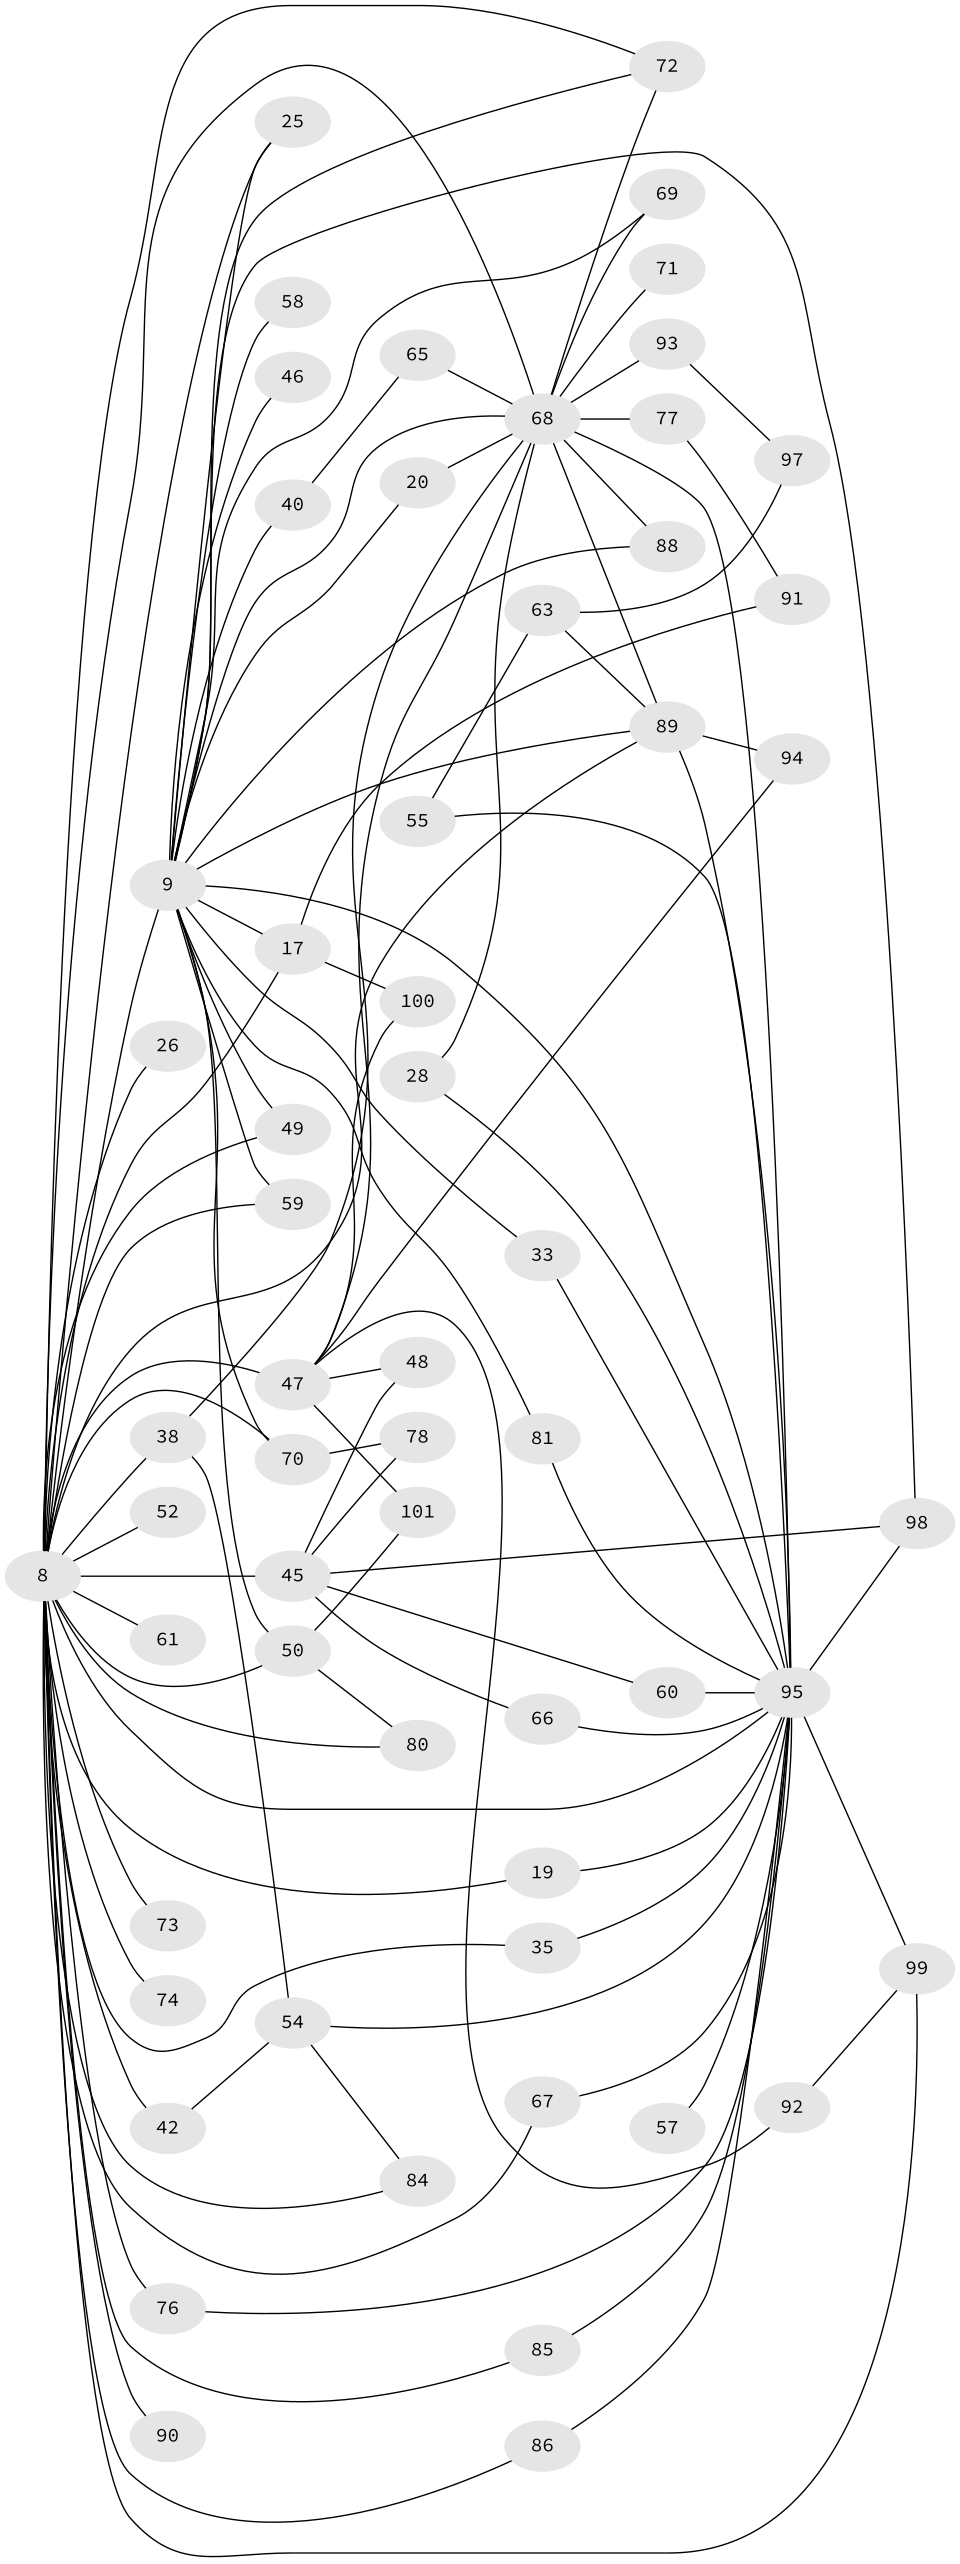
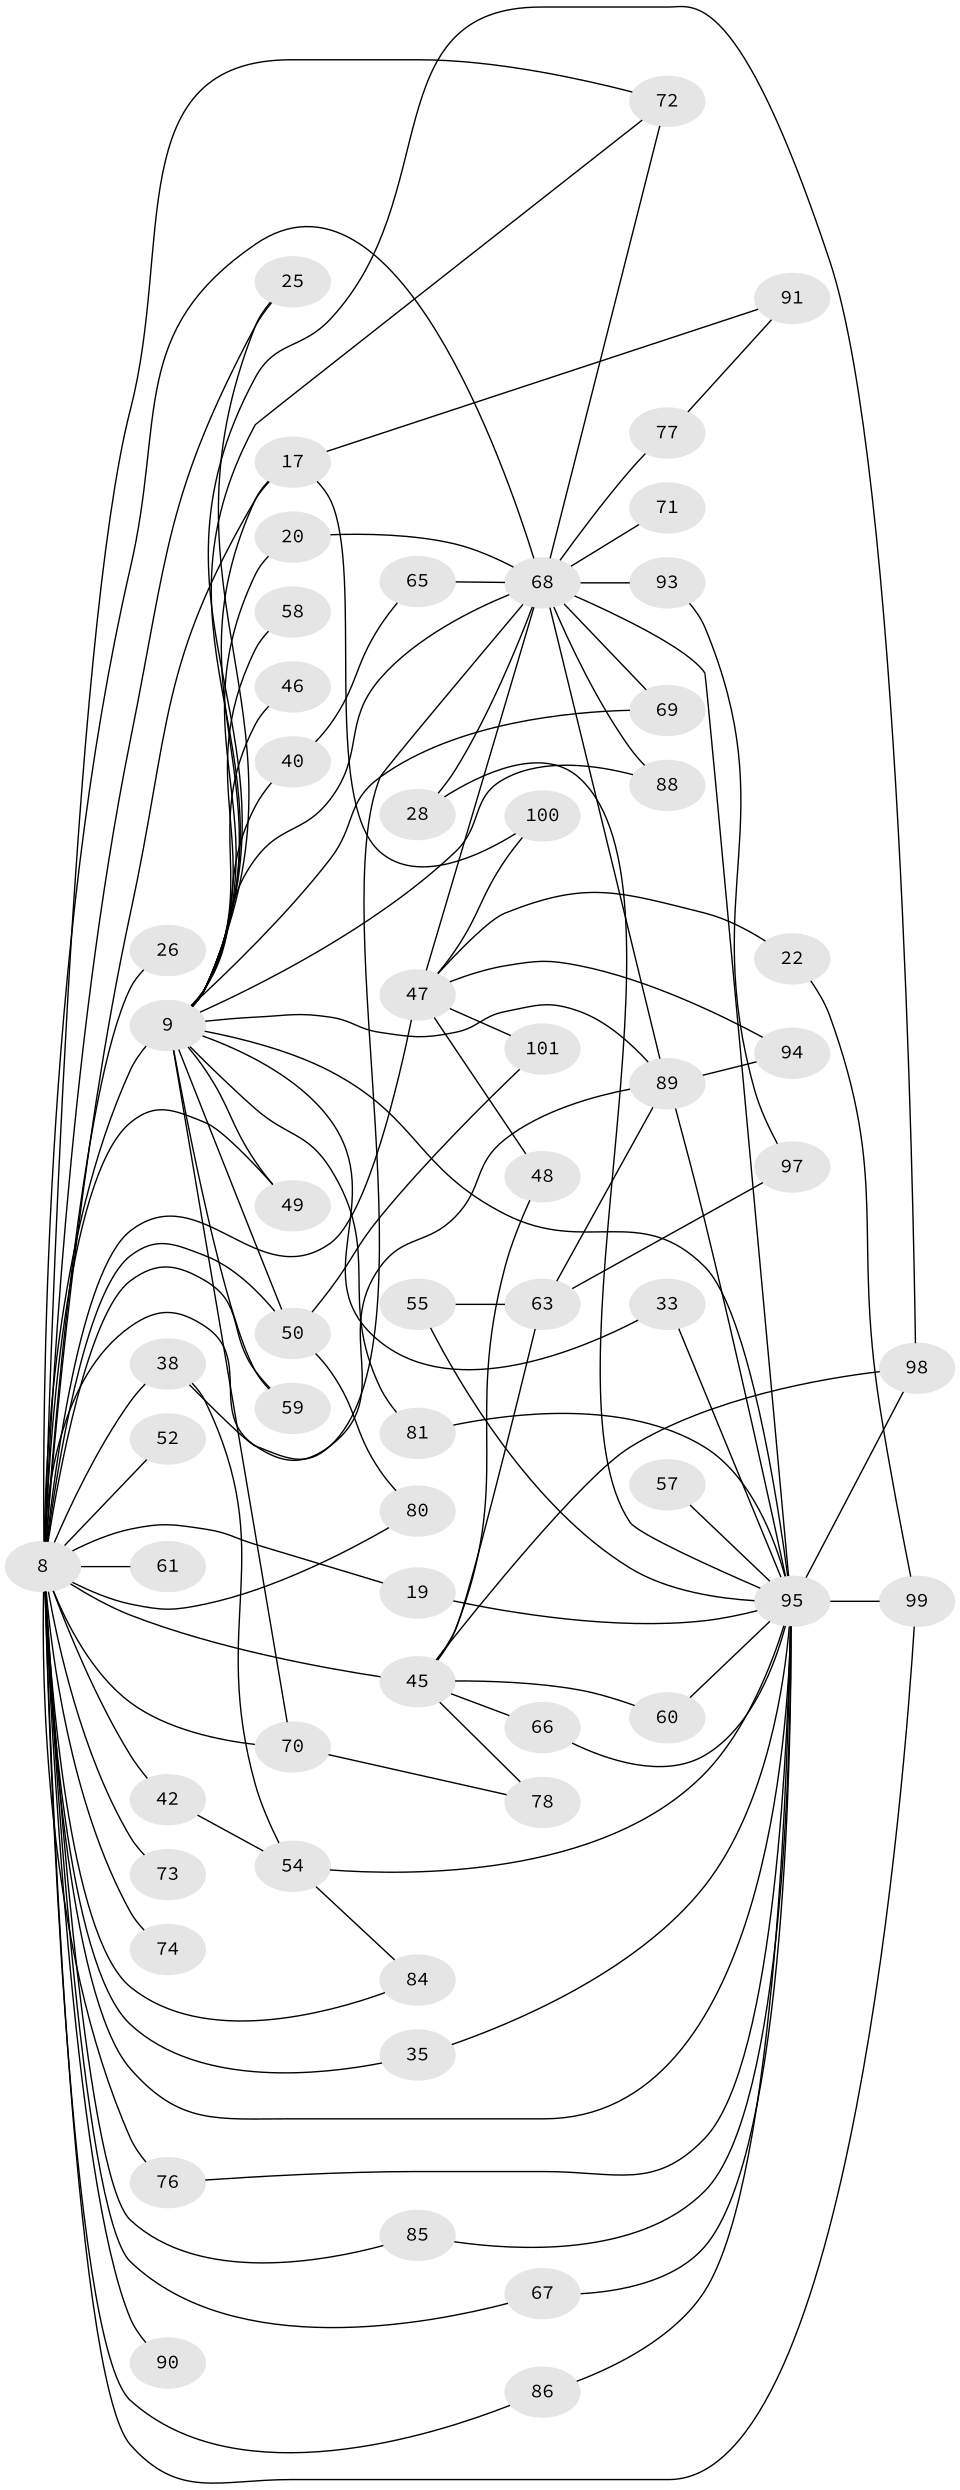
none -> (495, 1489)
(792, 2108) -> (792, 959)
